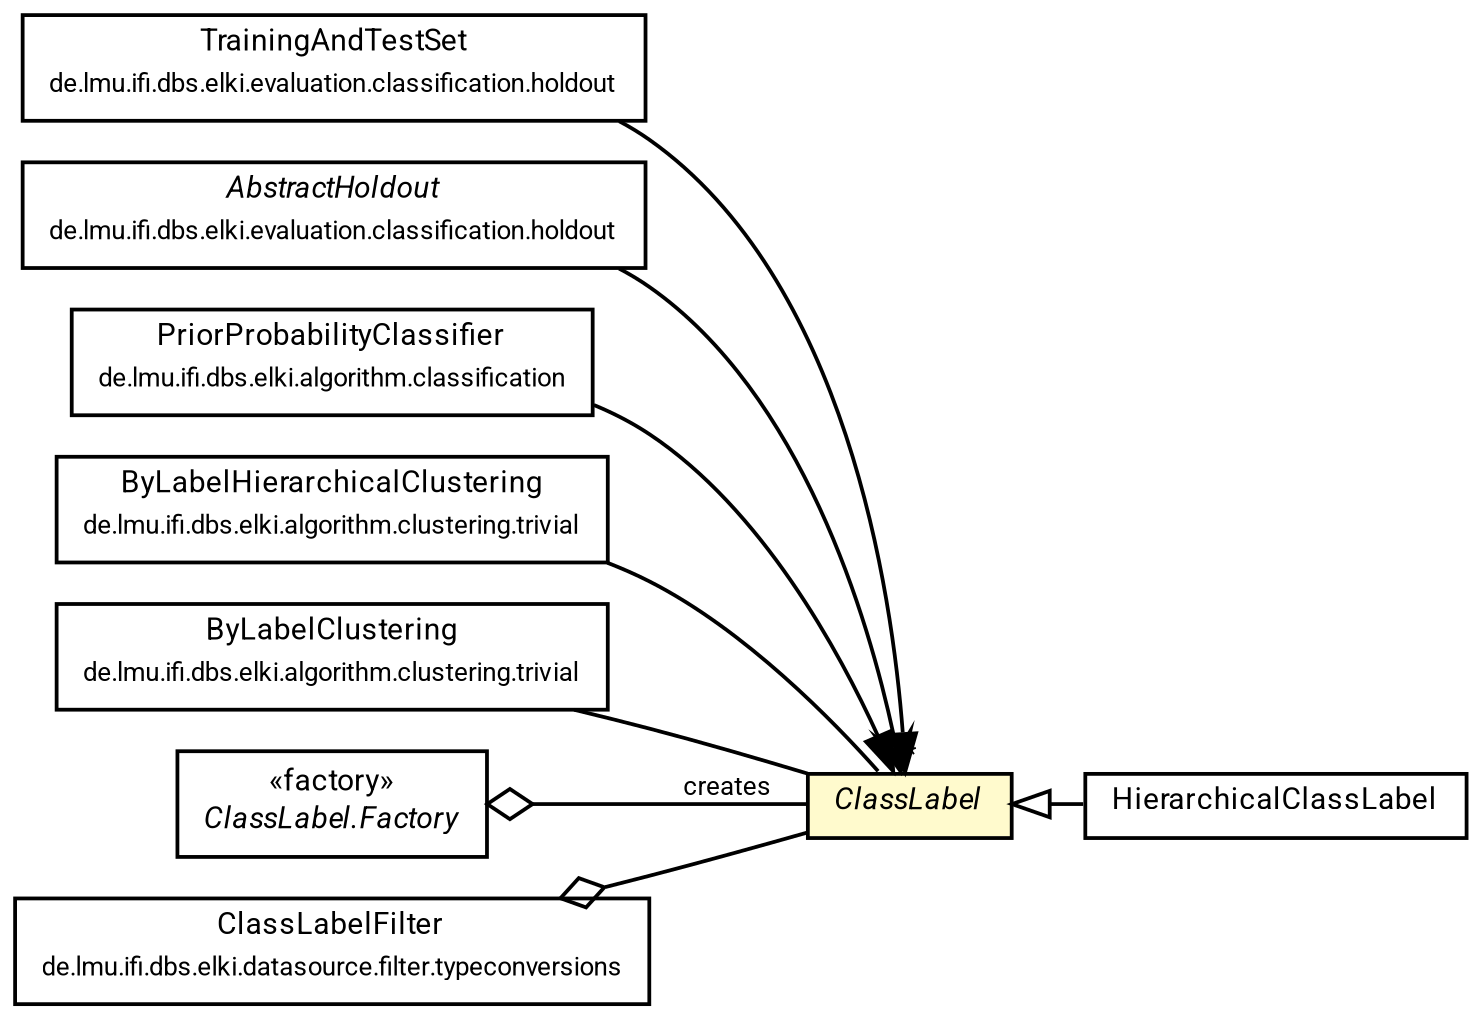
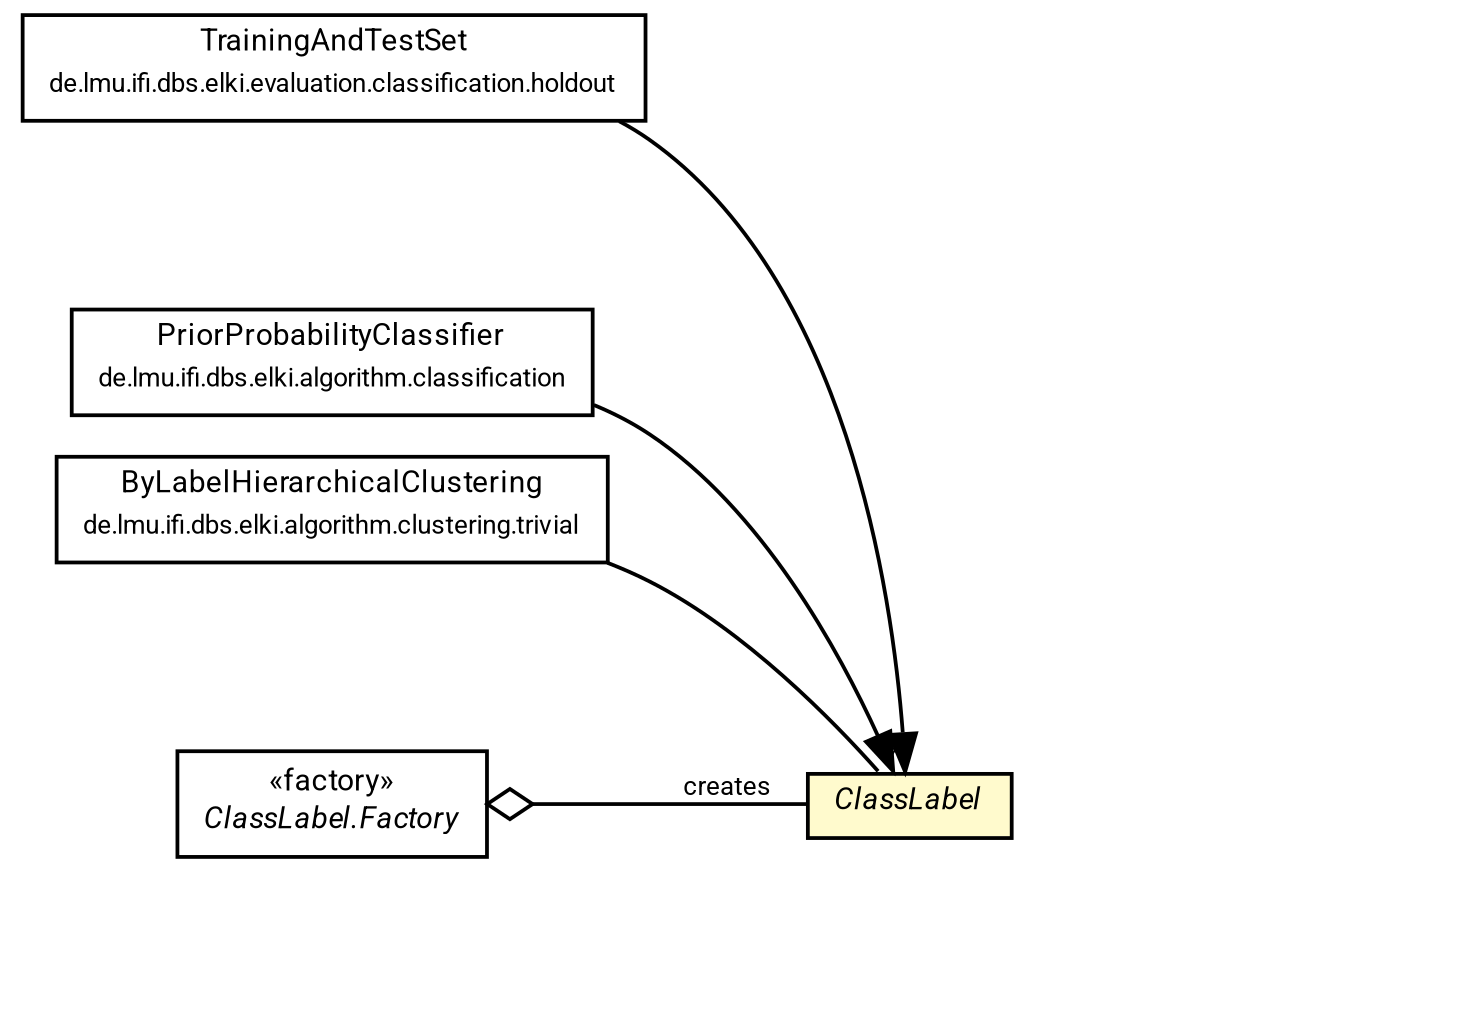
(332, 215) -> none
(332, 657) -> none
(1274, 804) -> none
(332, 951) -> none
